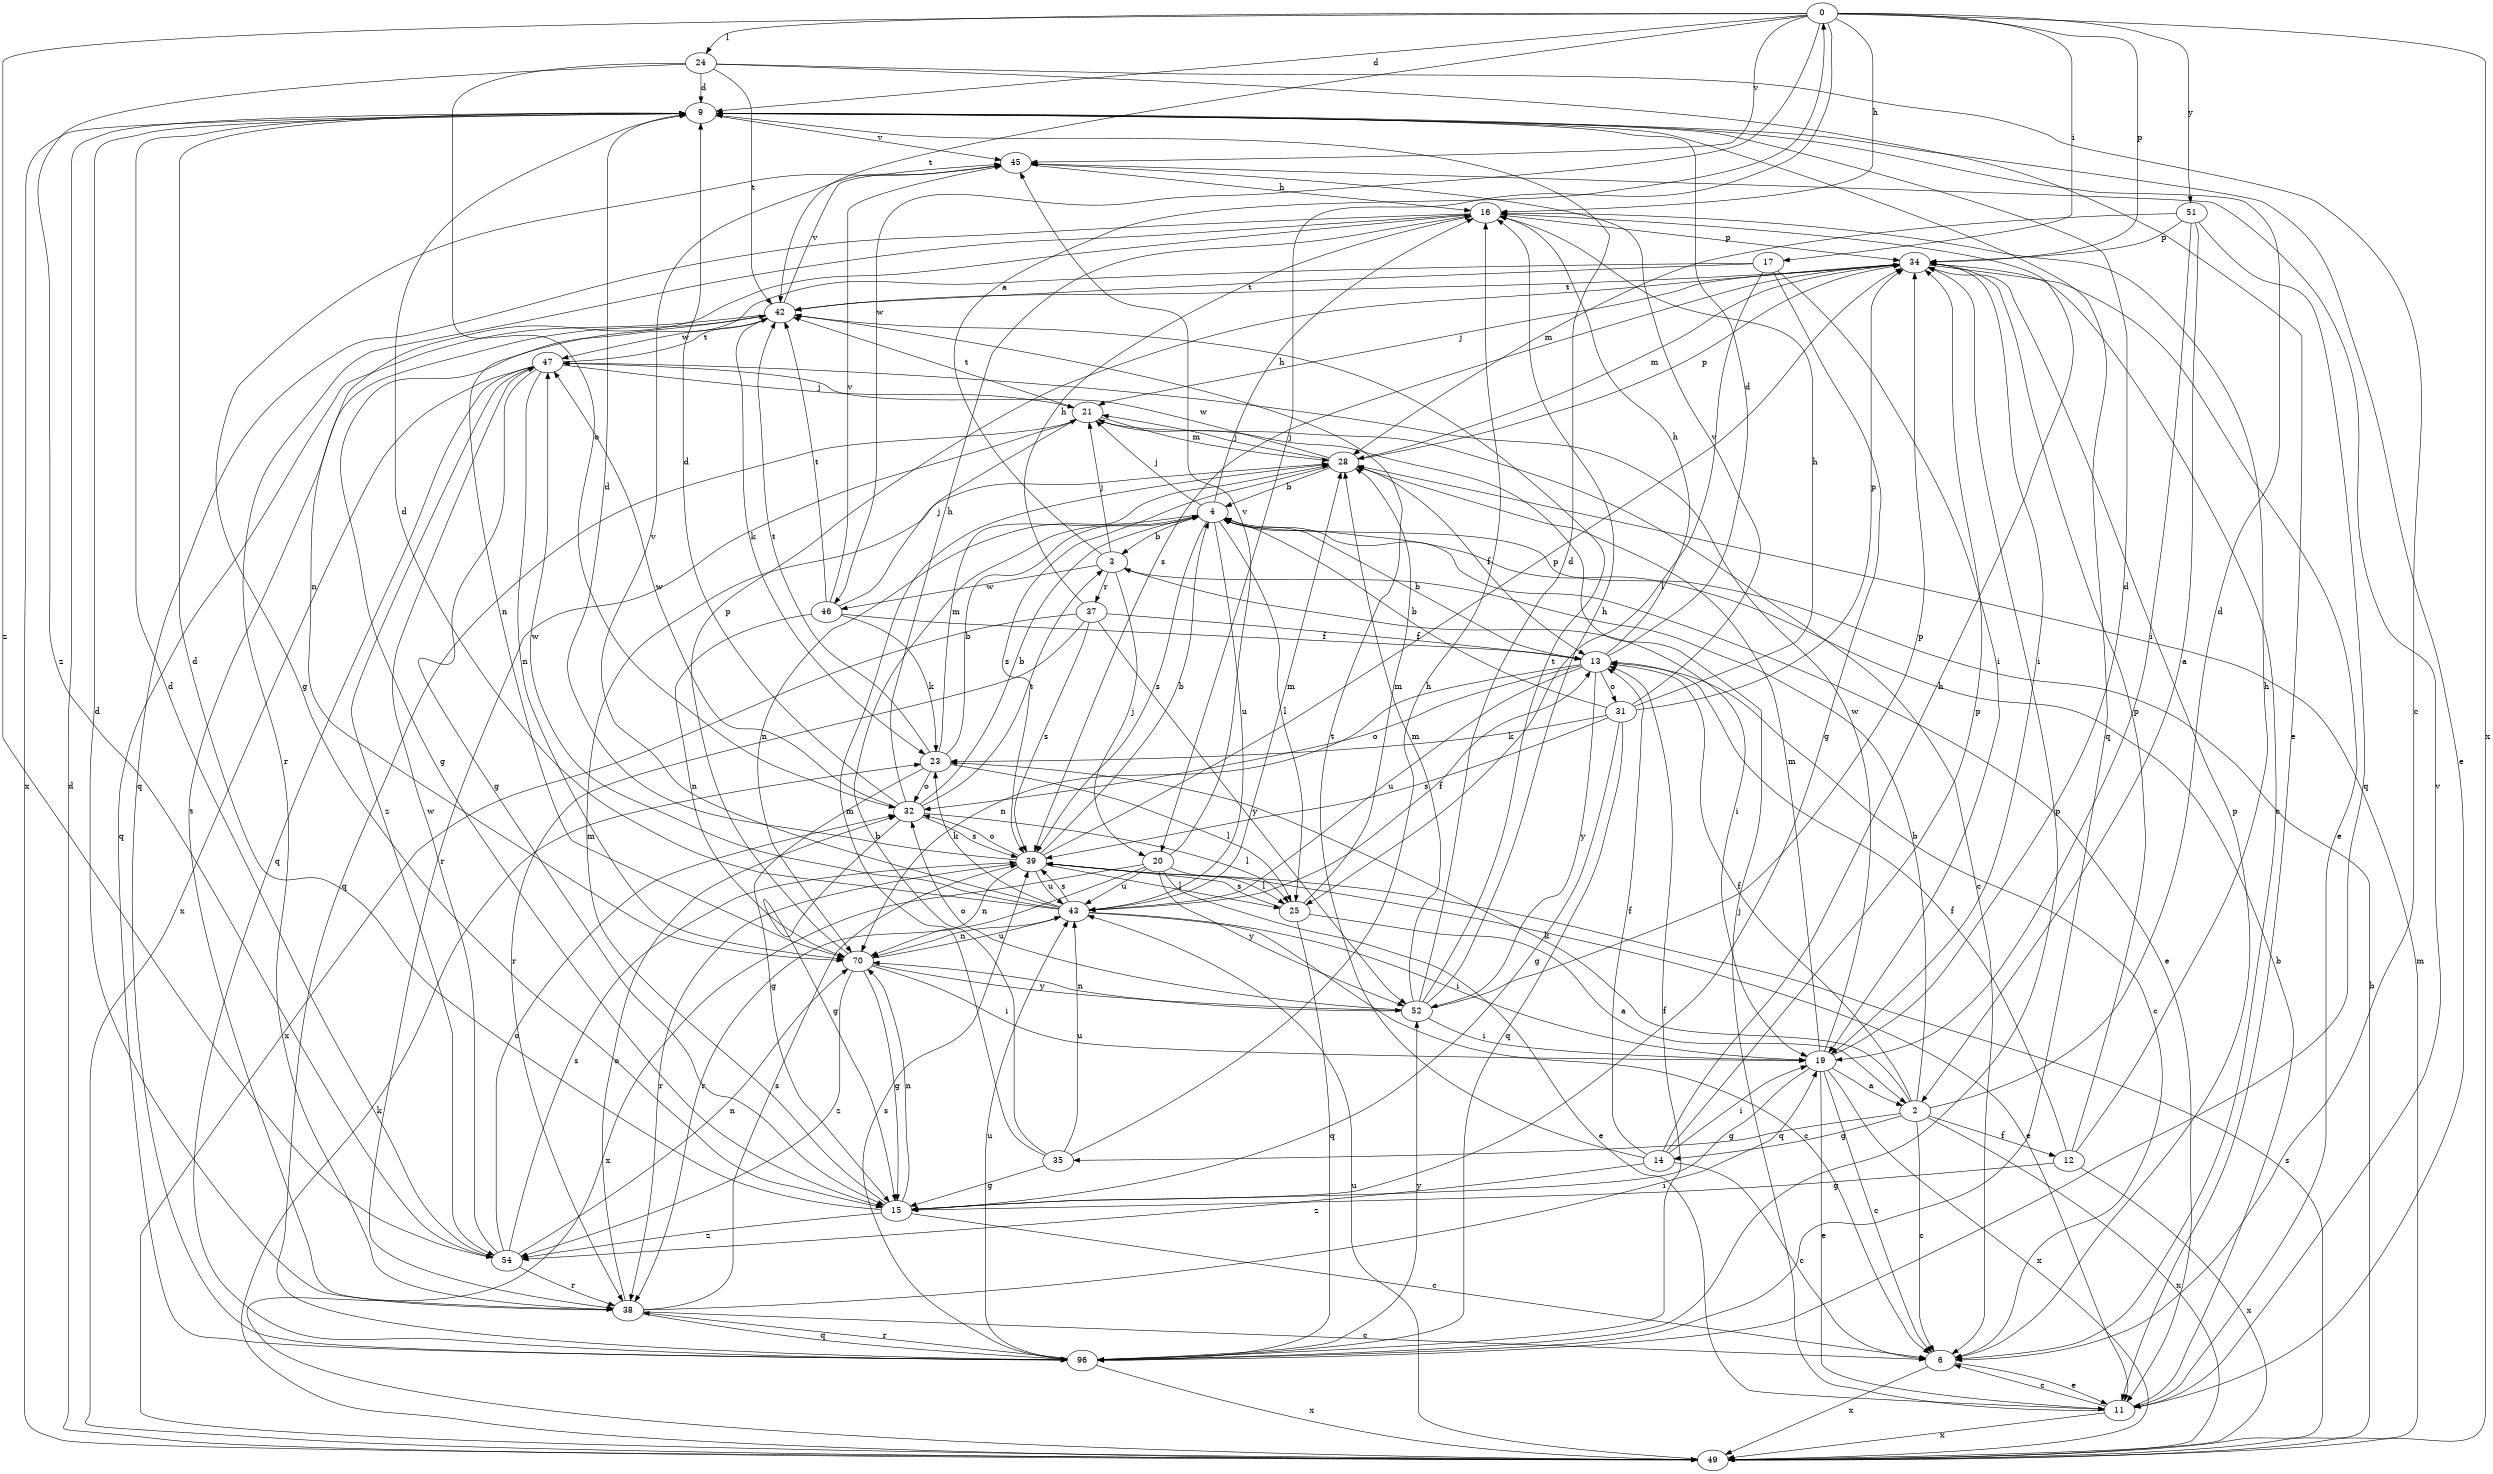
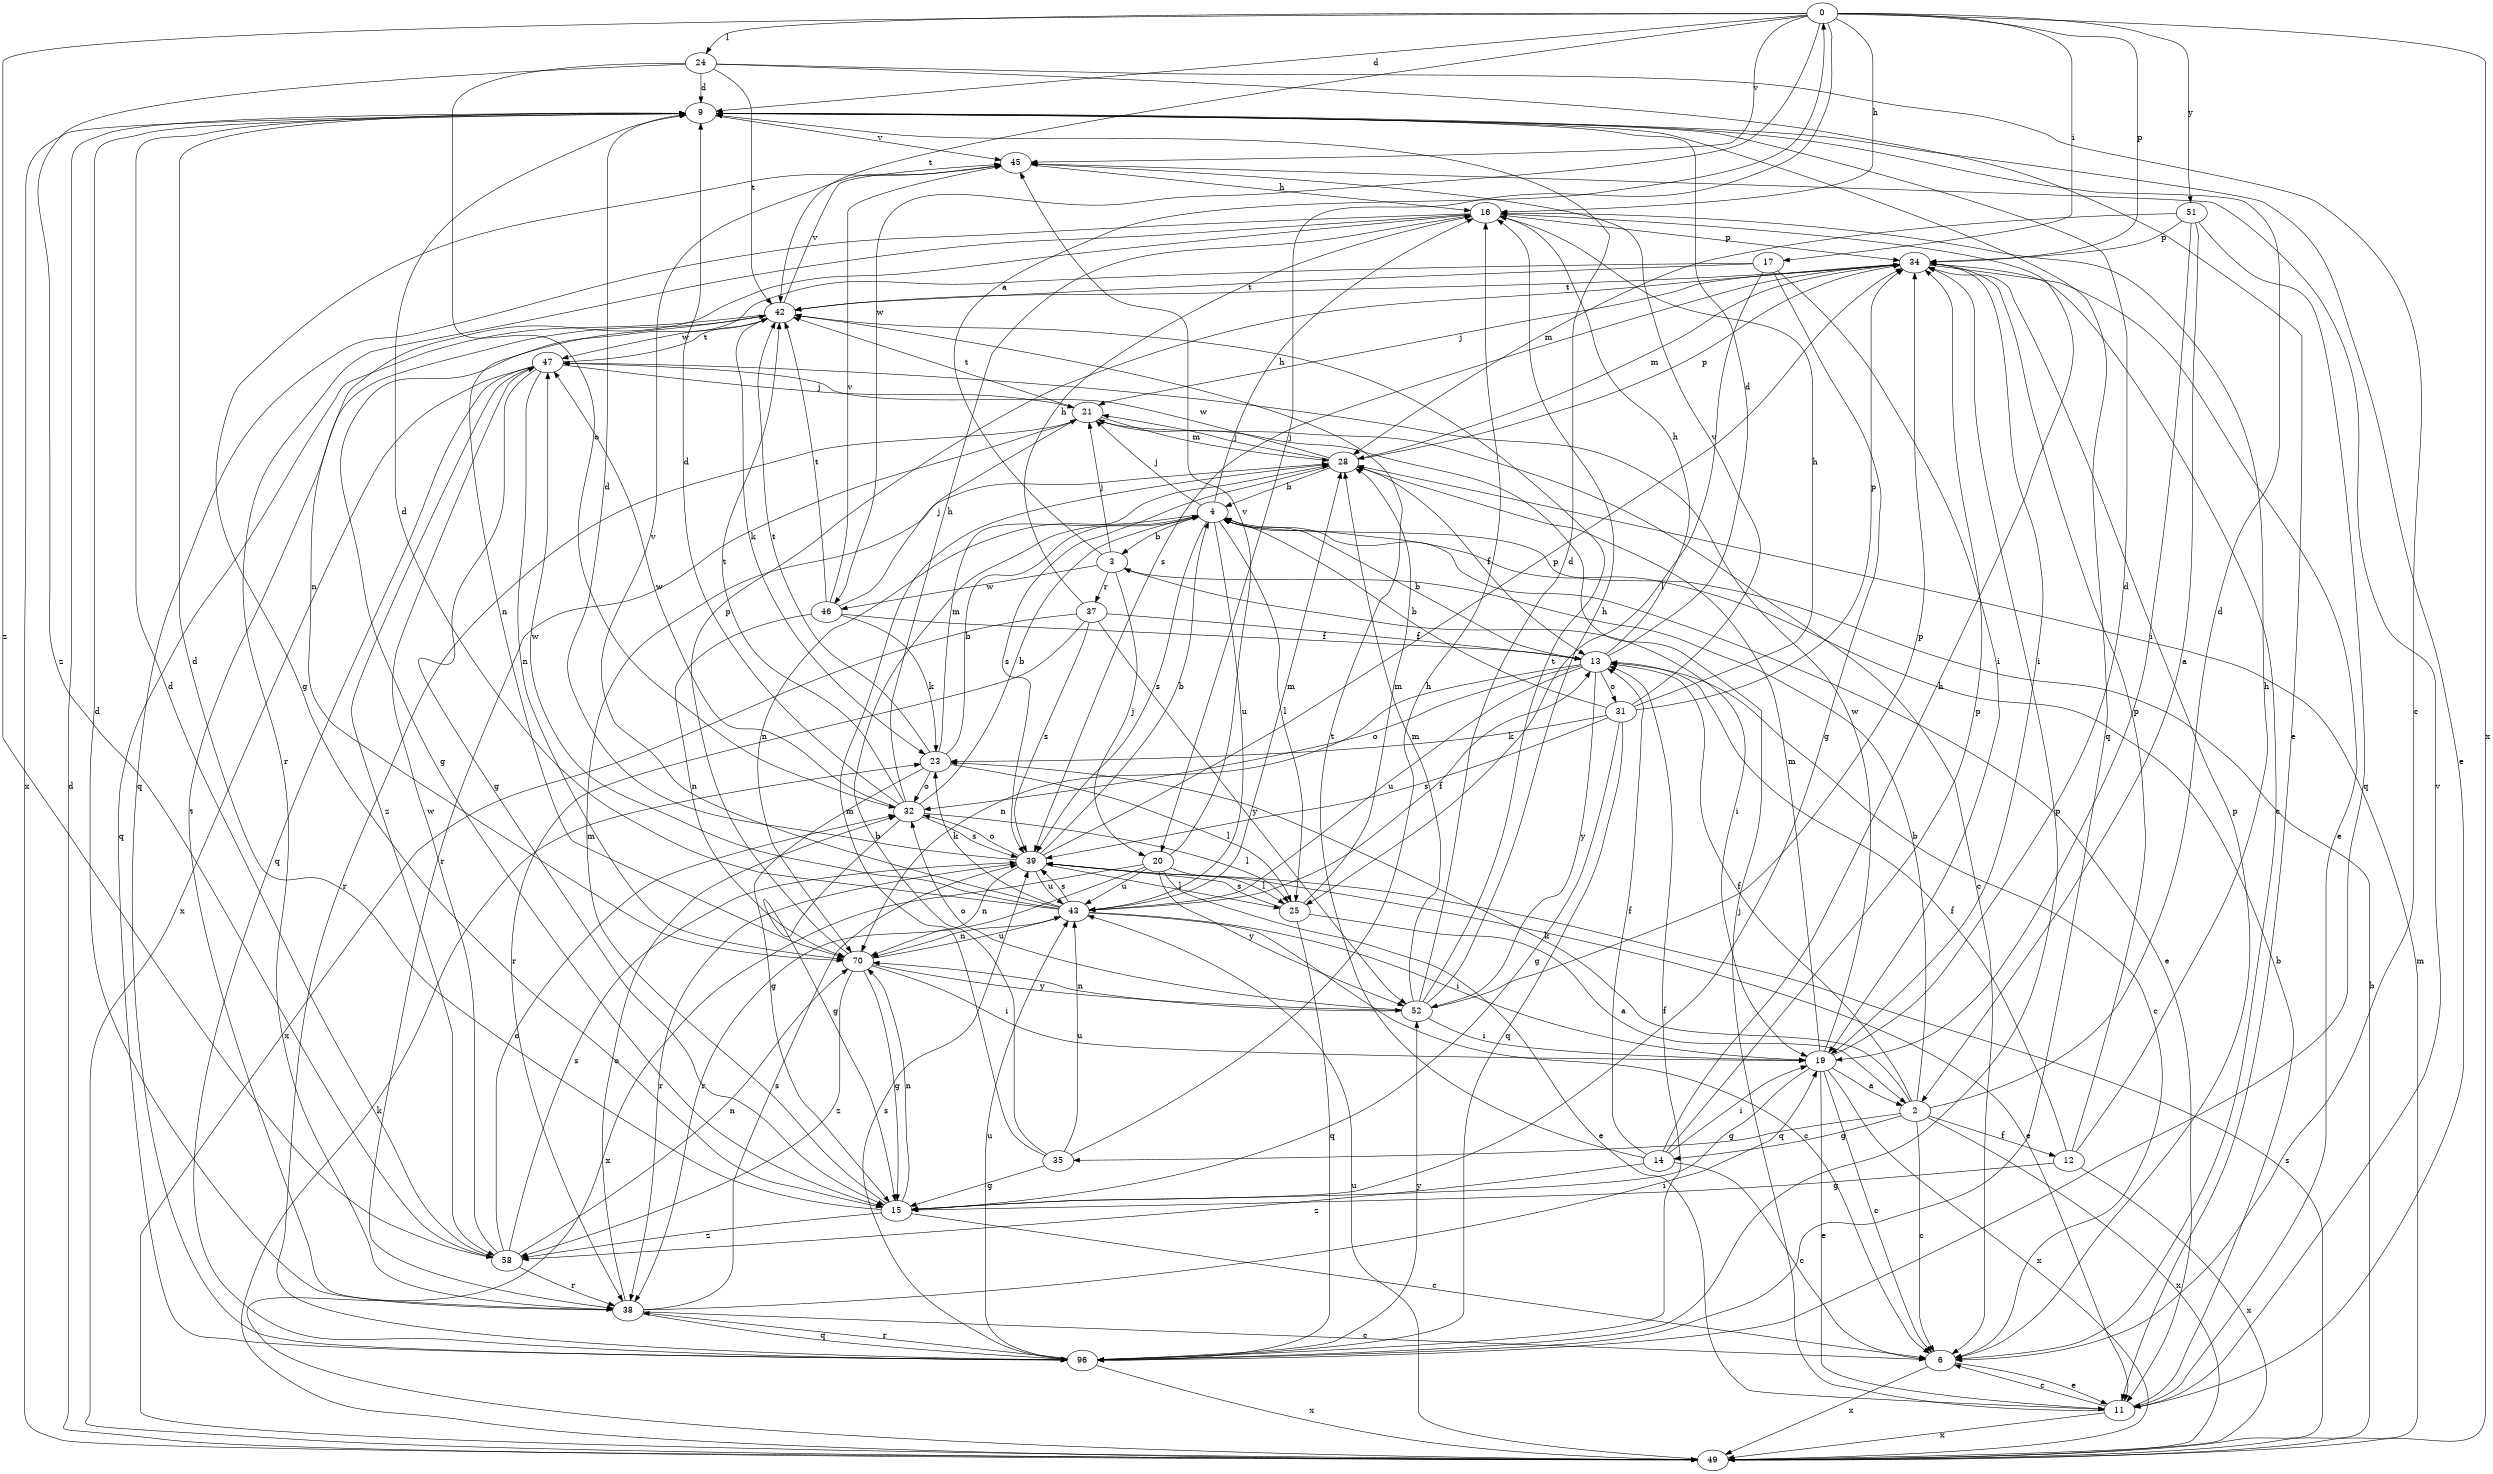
(1023, 701) -> (732, 610)
(345, 887) -> (345, 887)
(507, 1261) -> (507, 1261)
